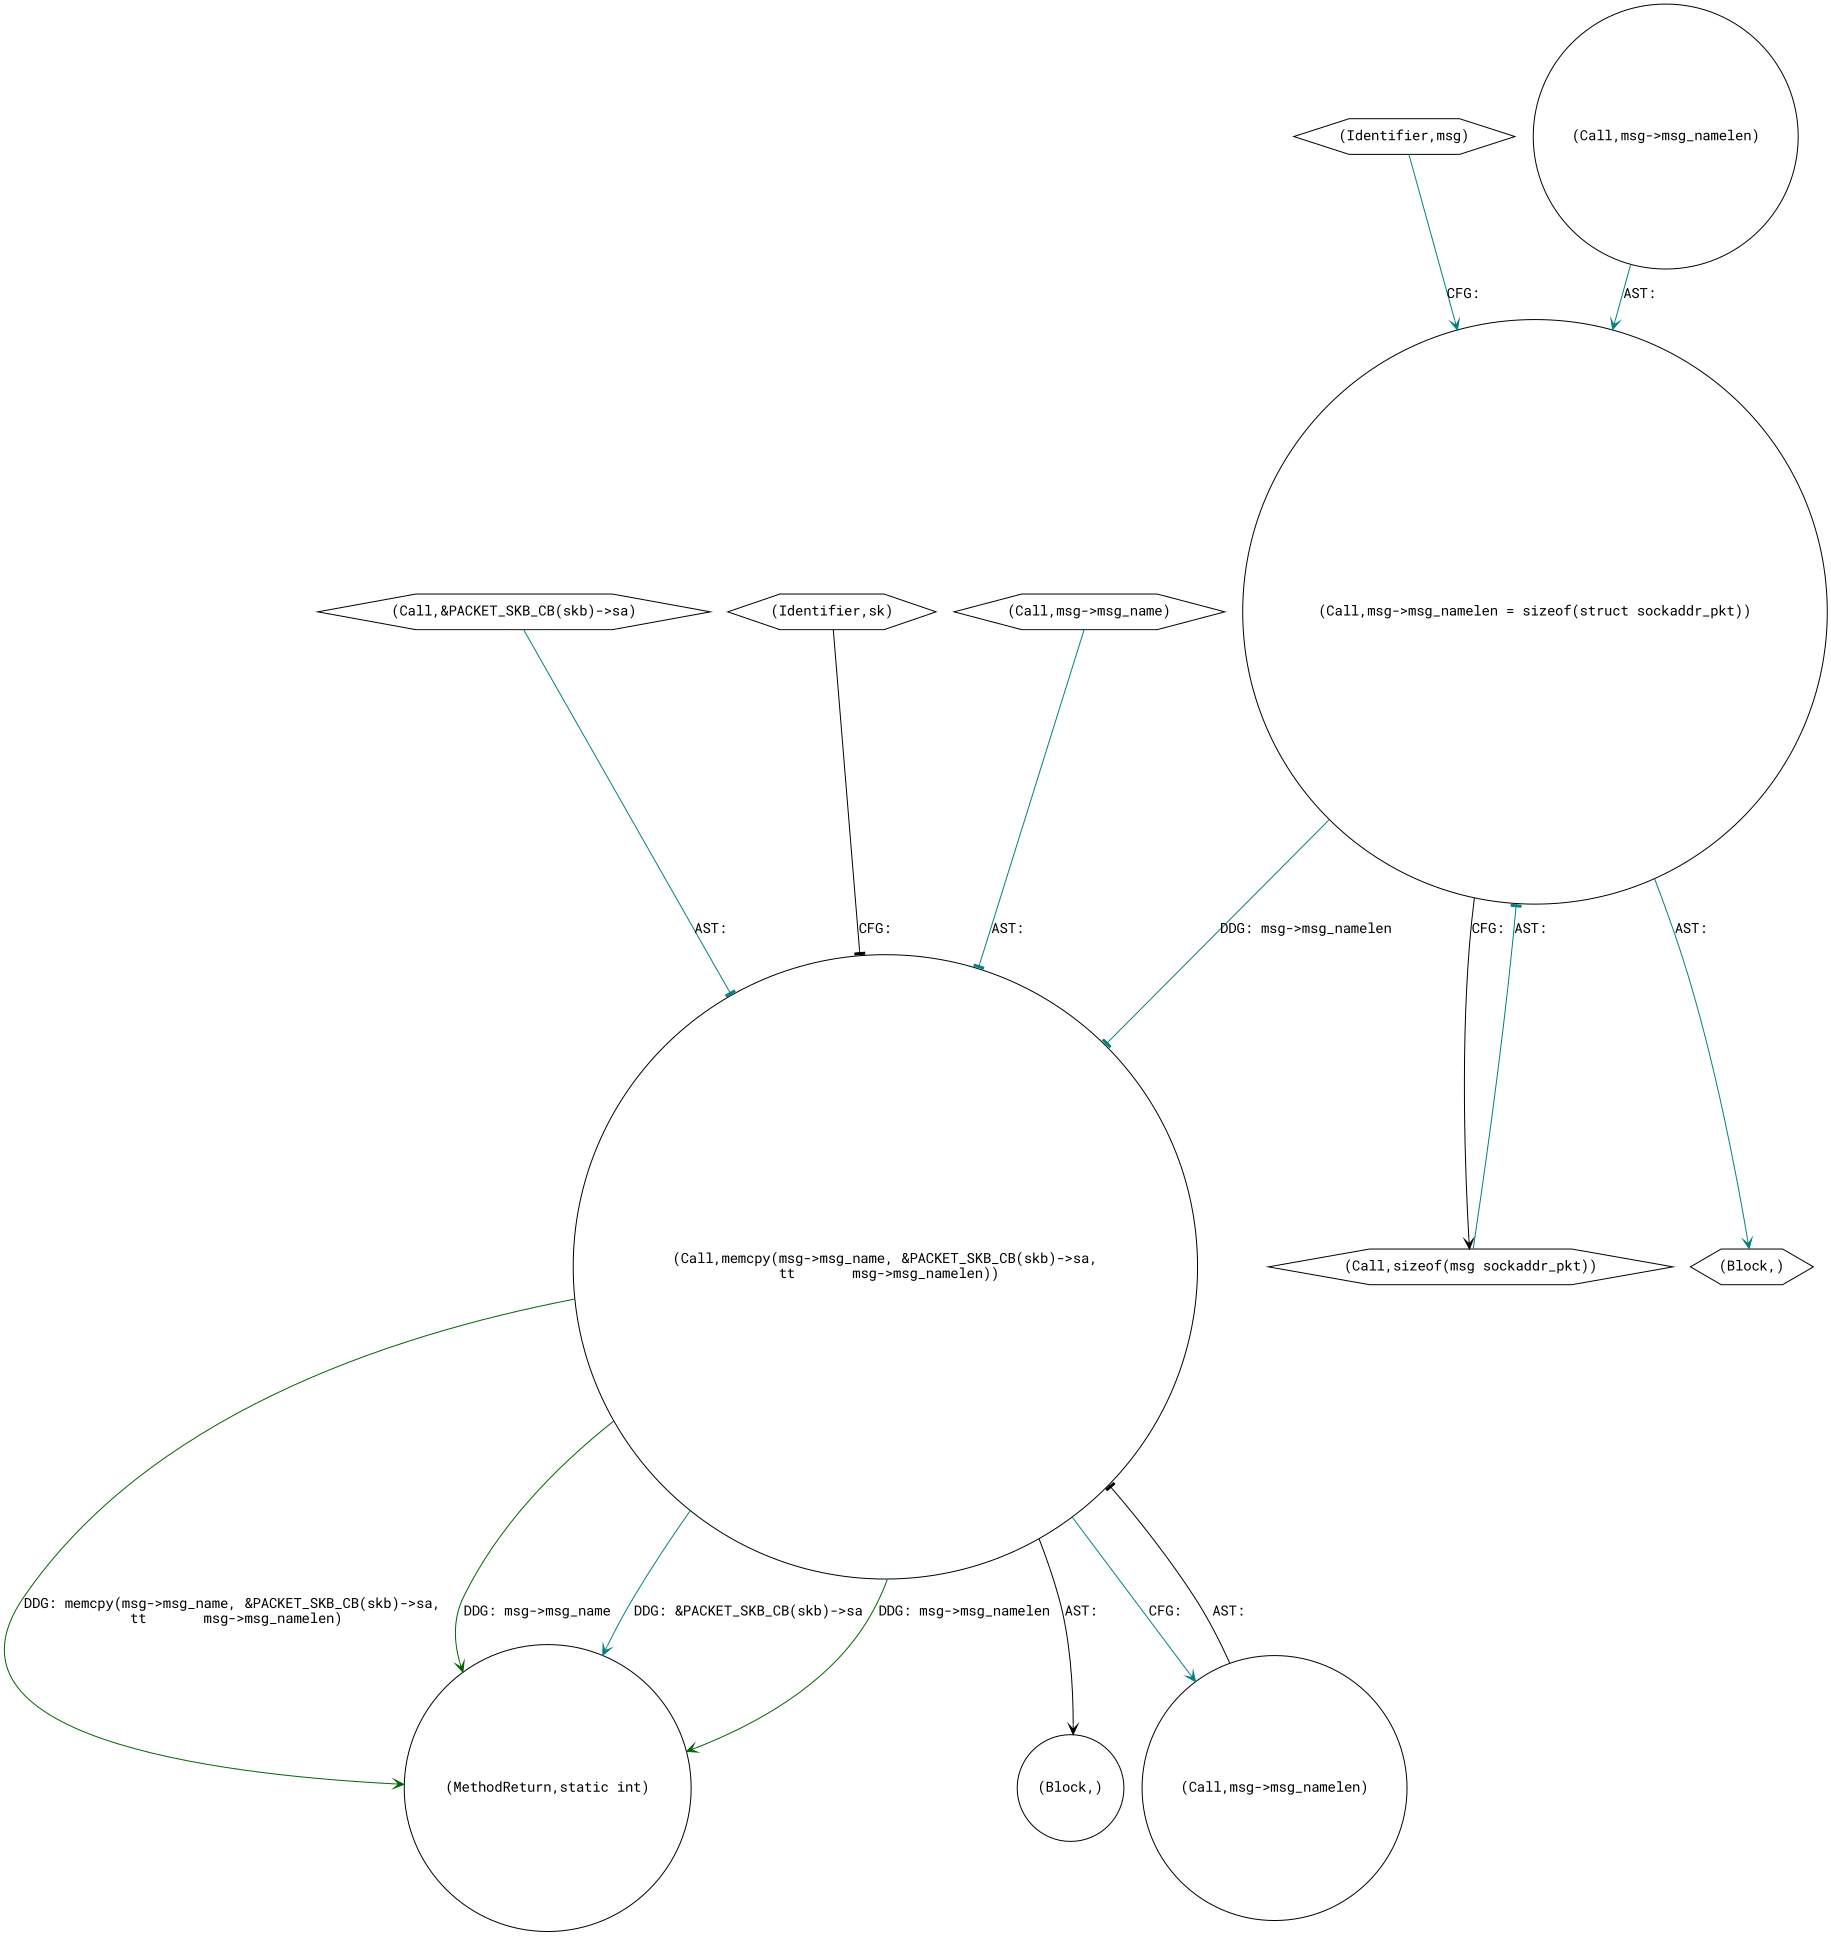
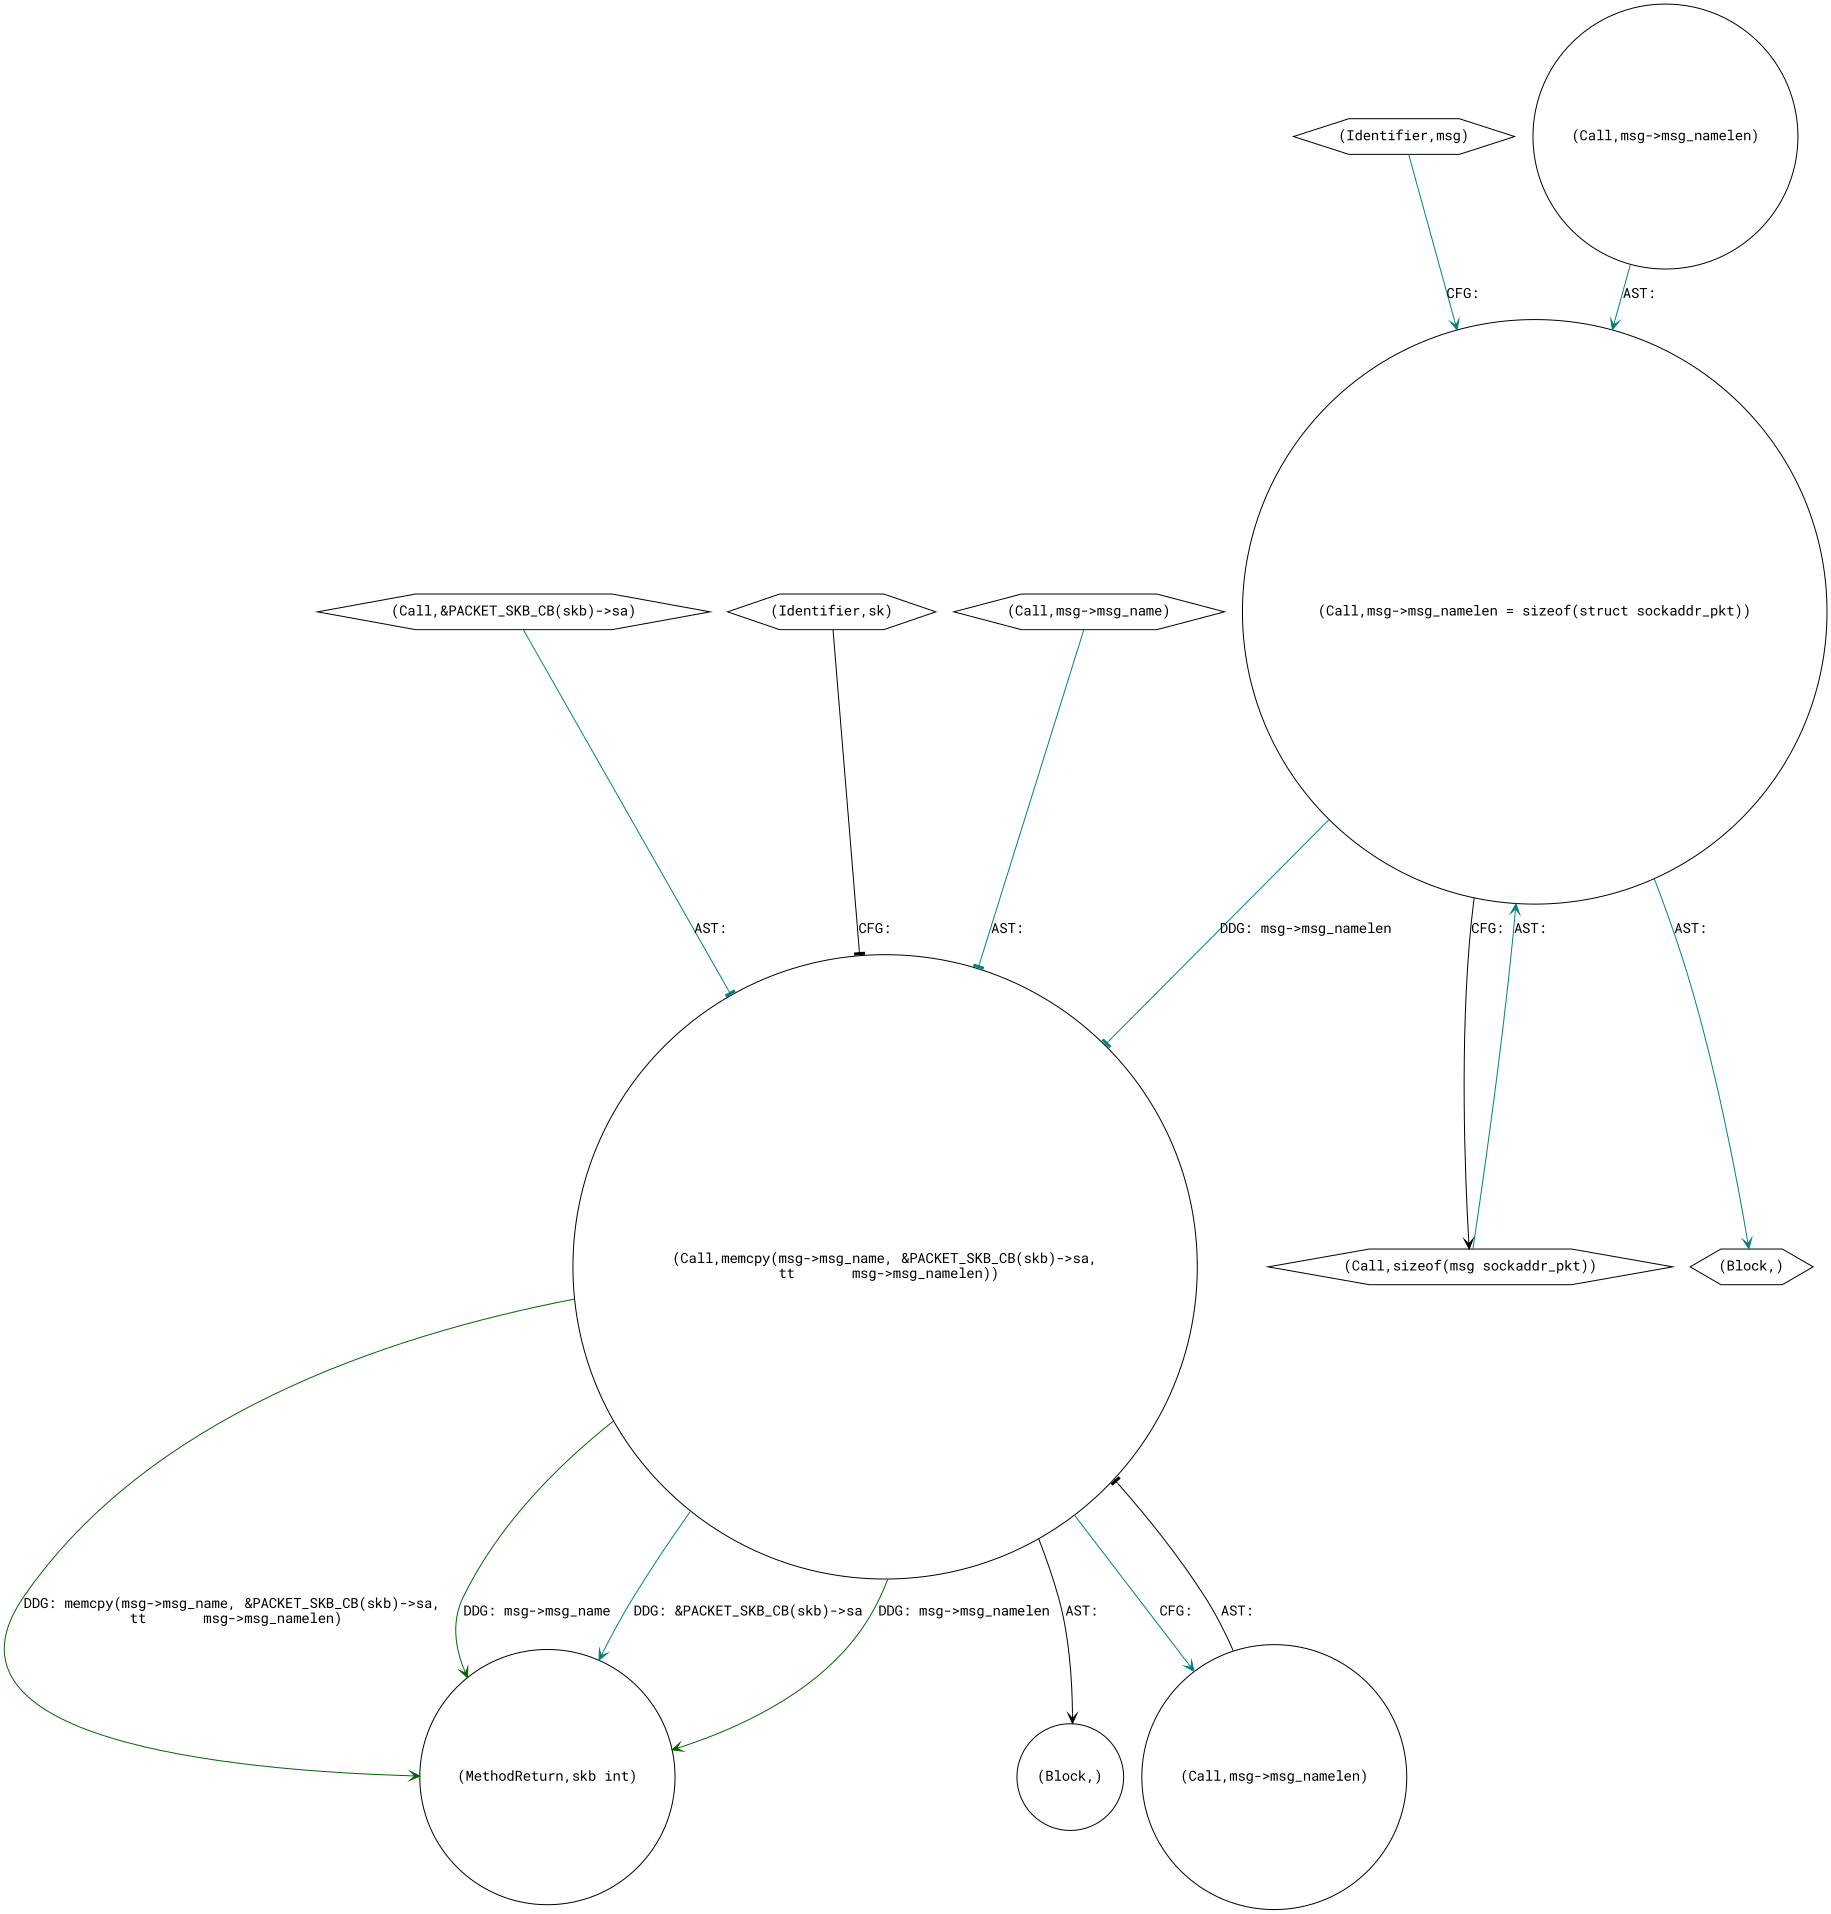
(1497, 1079) -> (1496, 1081)
(548, 1788) -> (547, 1777)
